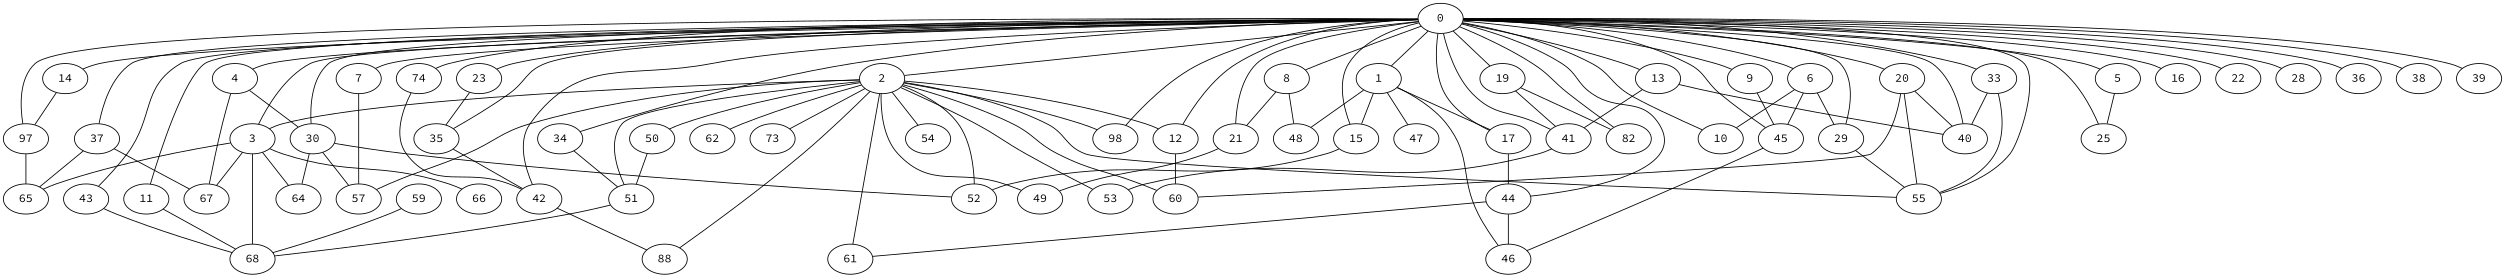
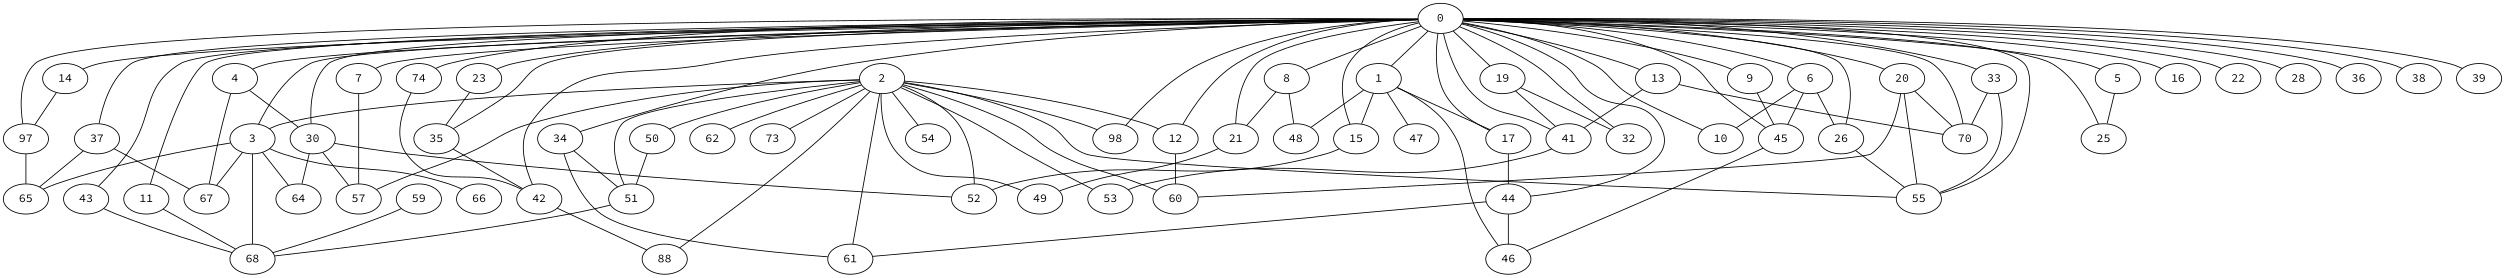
(1161, 48) -> none
(1629, 139) -> (1629, 139)
(1841, 139) -> (1841, 139)
(1965, 139) -> (1965, 139)
none -> (677, 238)
